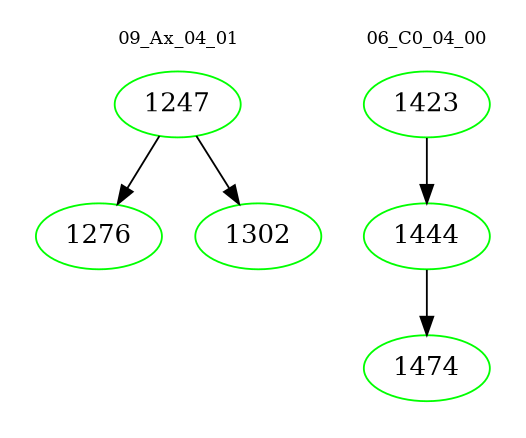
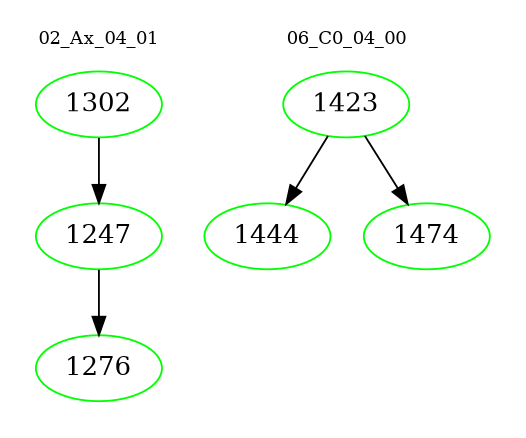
(179, 39) -> (99, 39)
(213, 162) -> (99, 161)
(427, 293) -> (381, 162)
